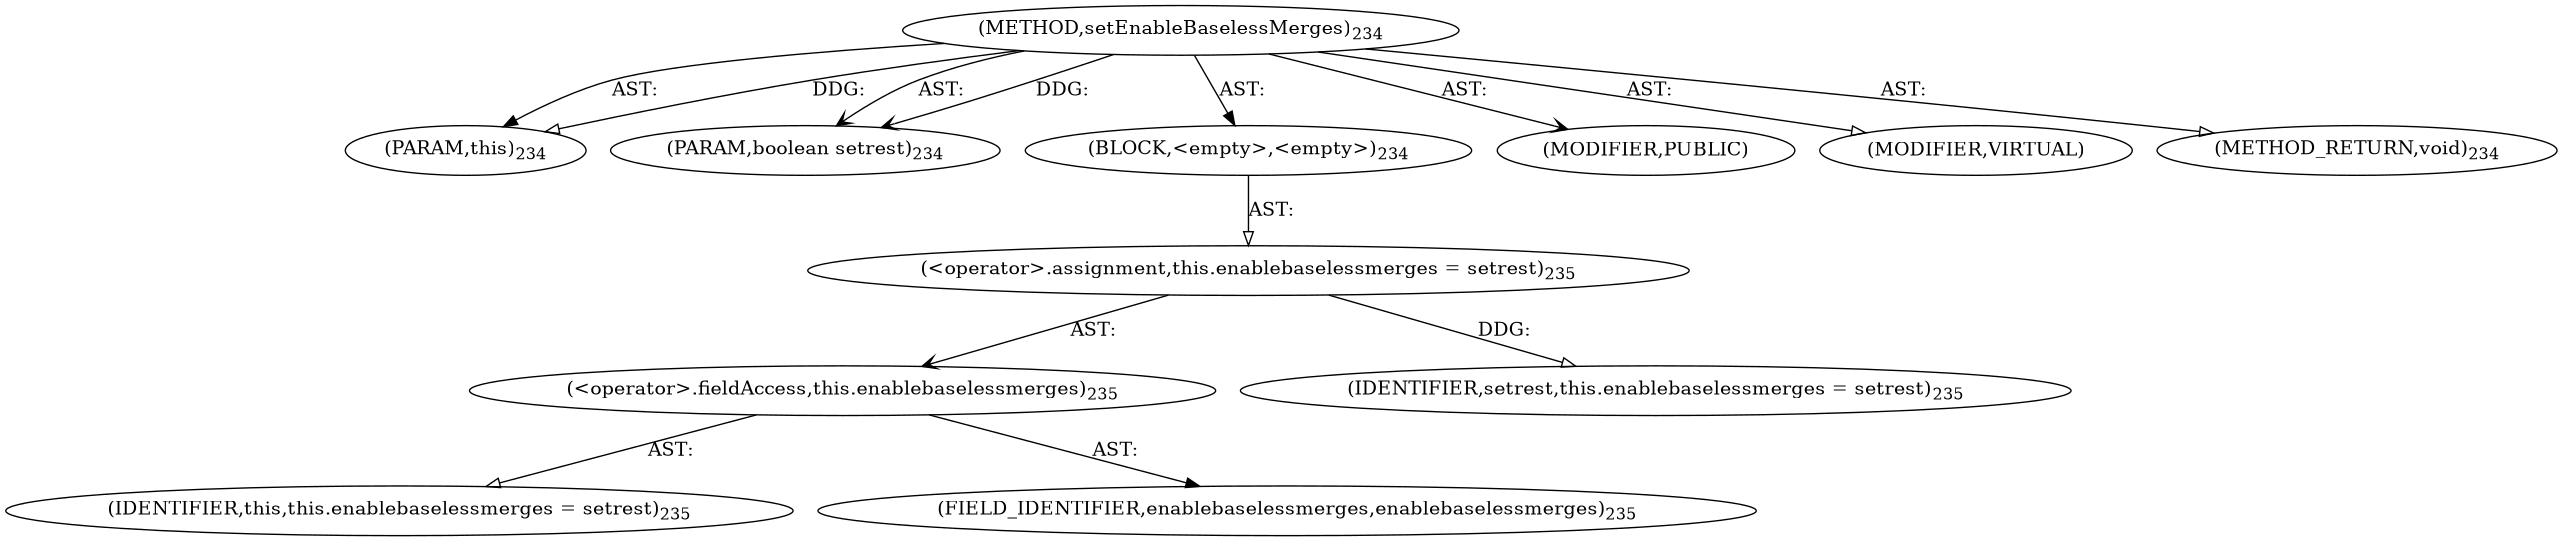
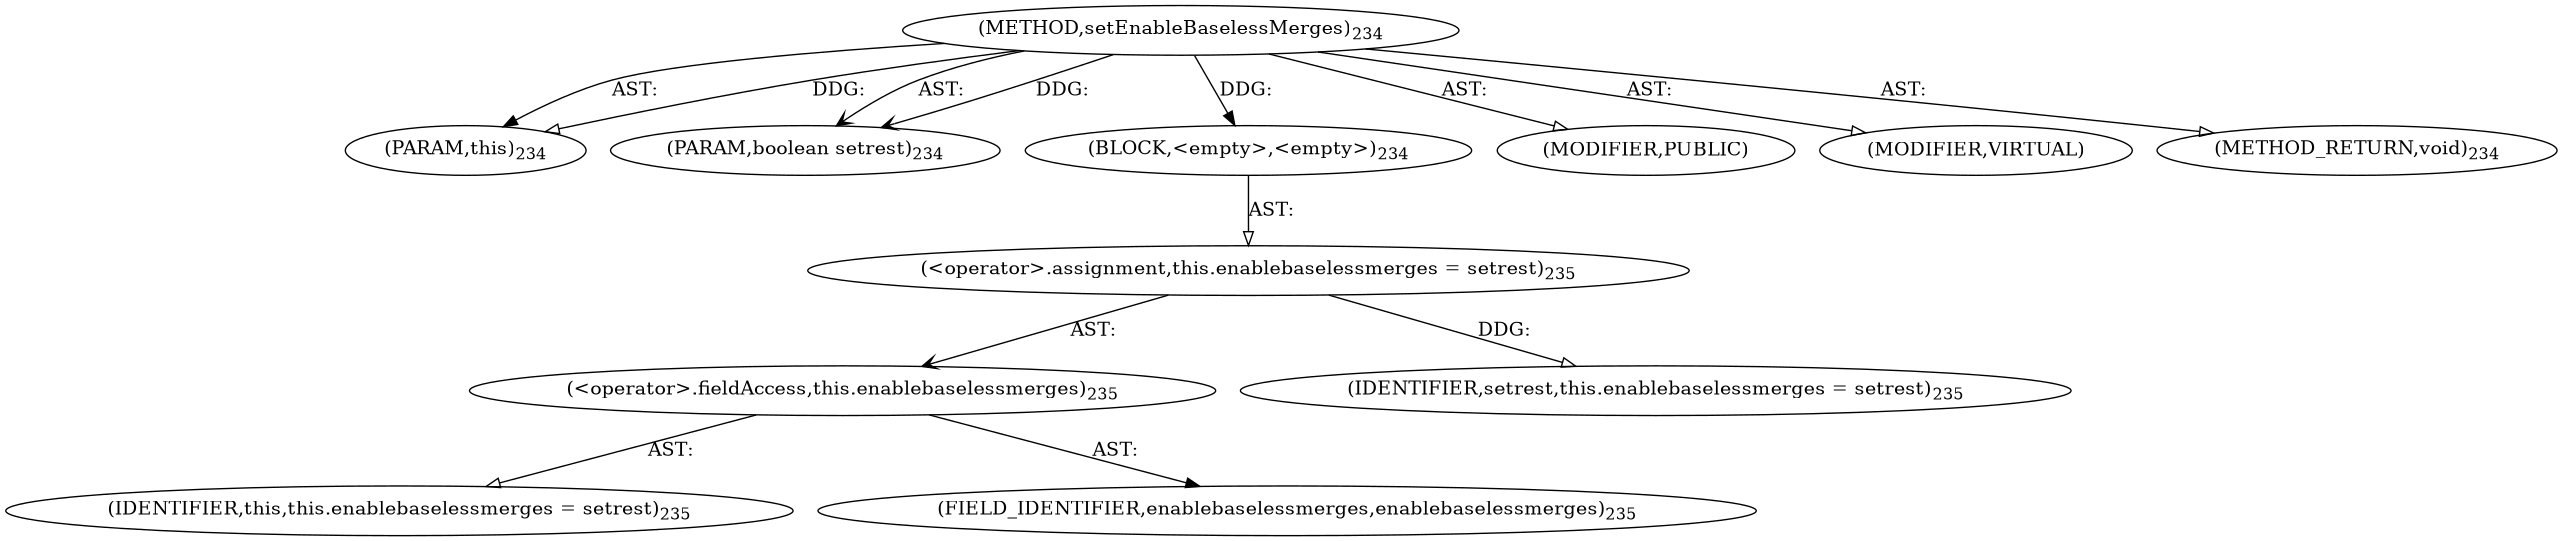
(1246, 90) -> (1249, 90)
(1412, 90) -> (1412, 90)
